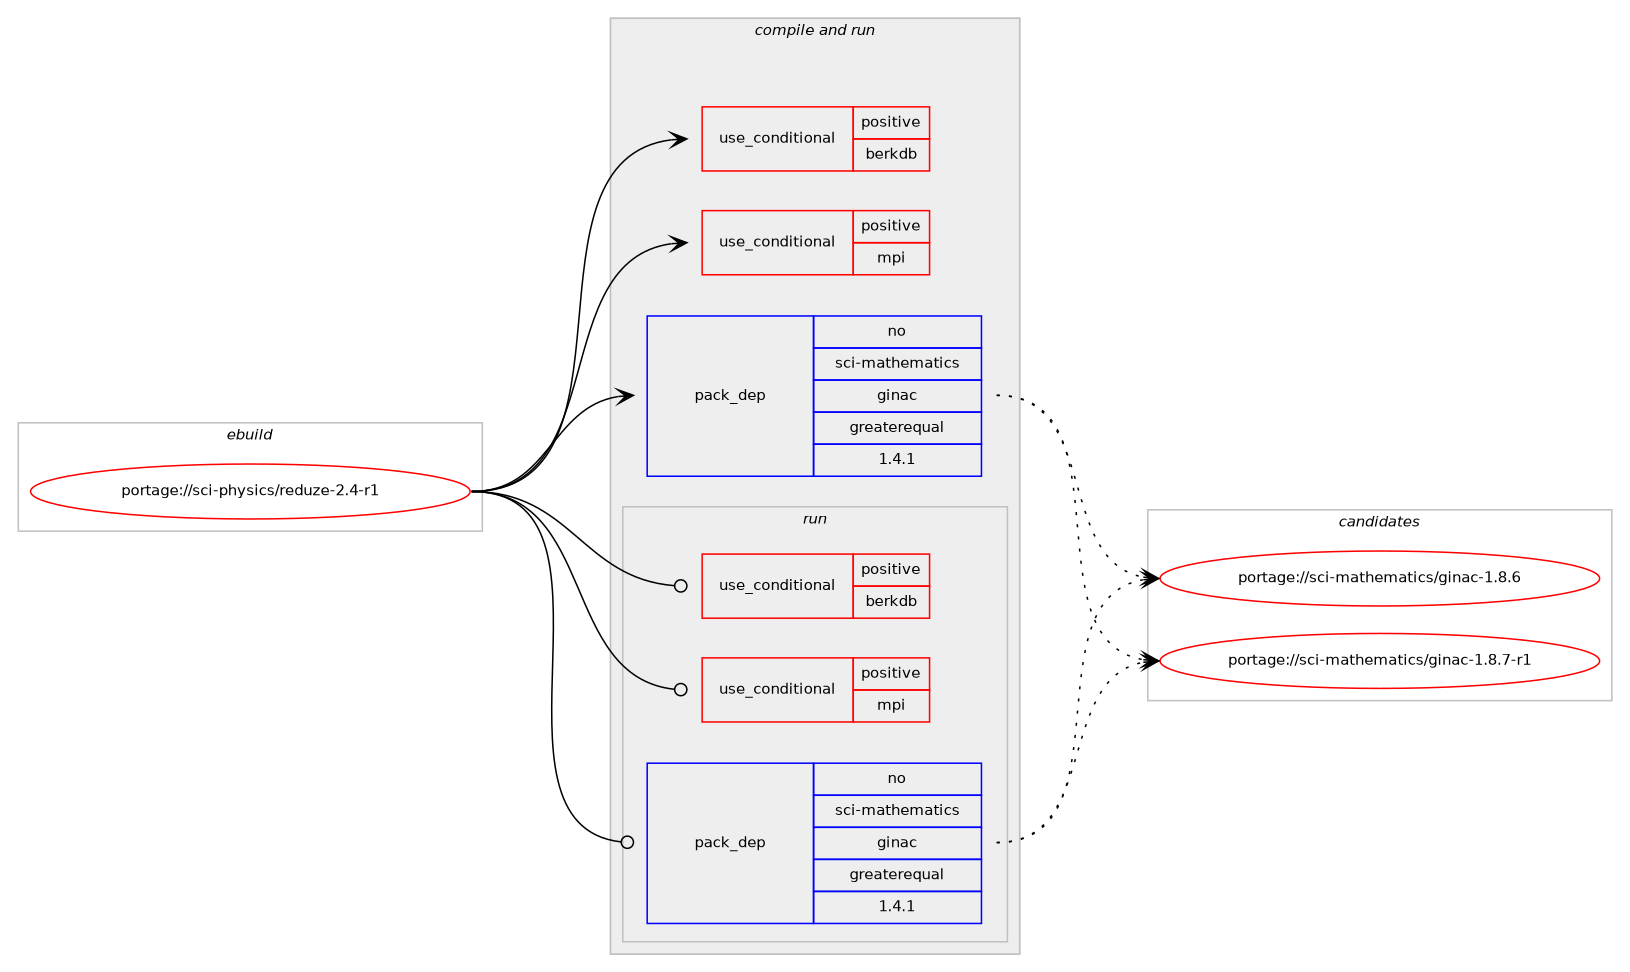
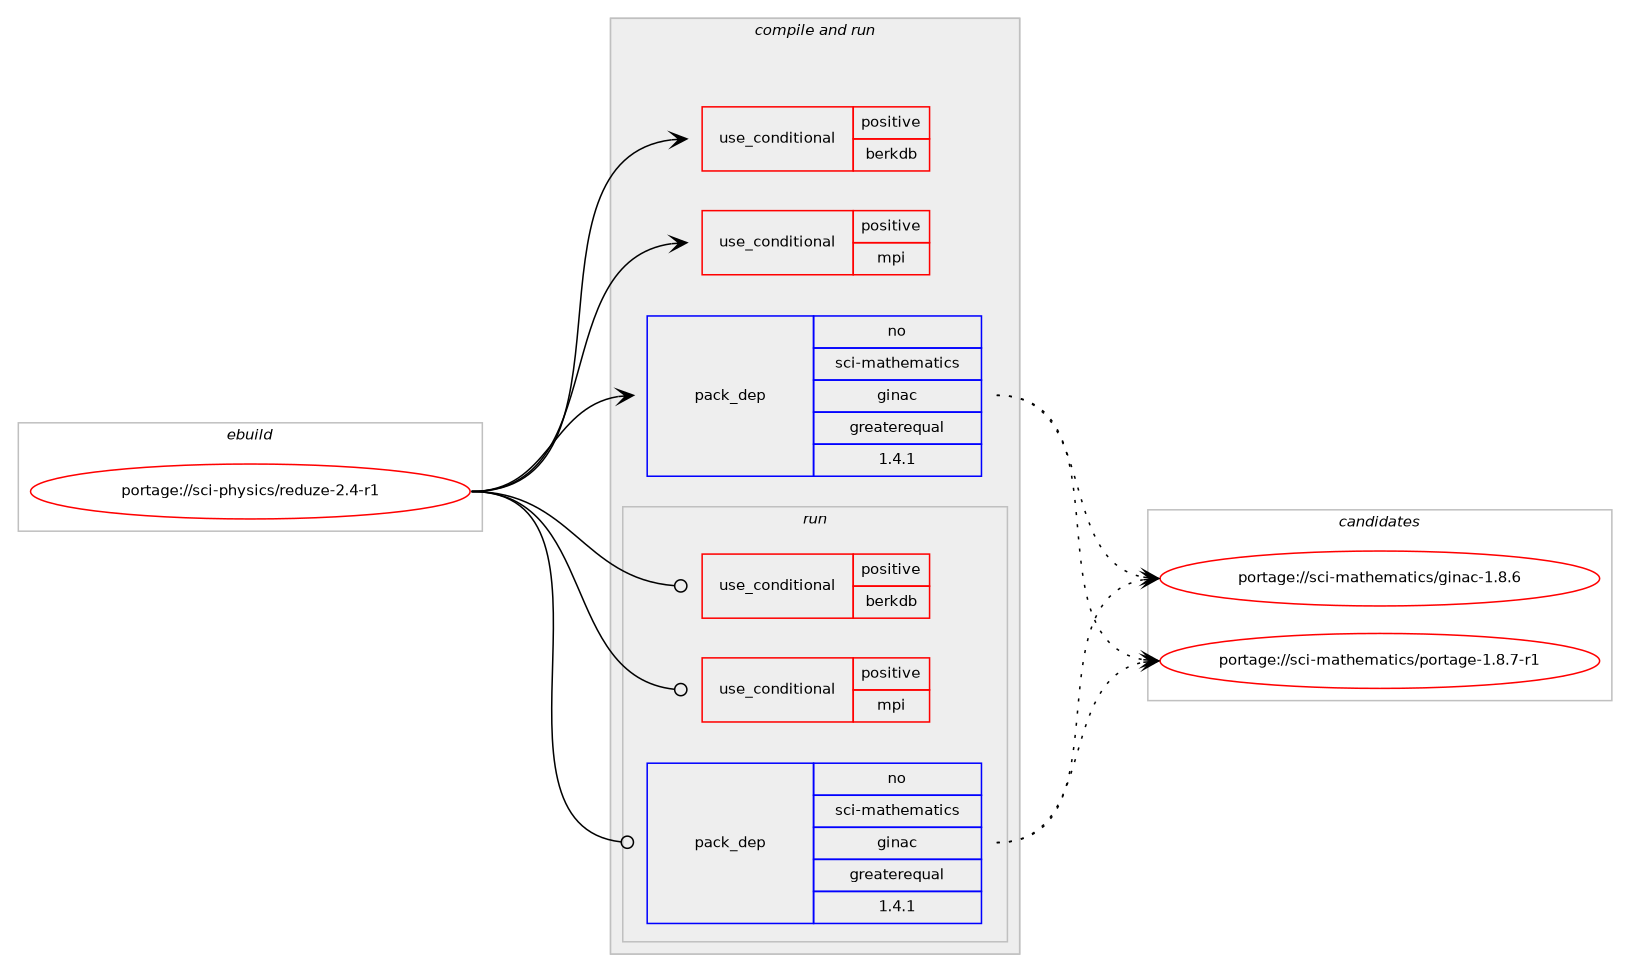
(1380, 661) -> (1380, 661)
